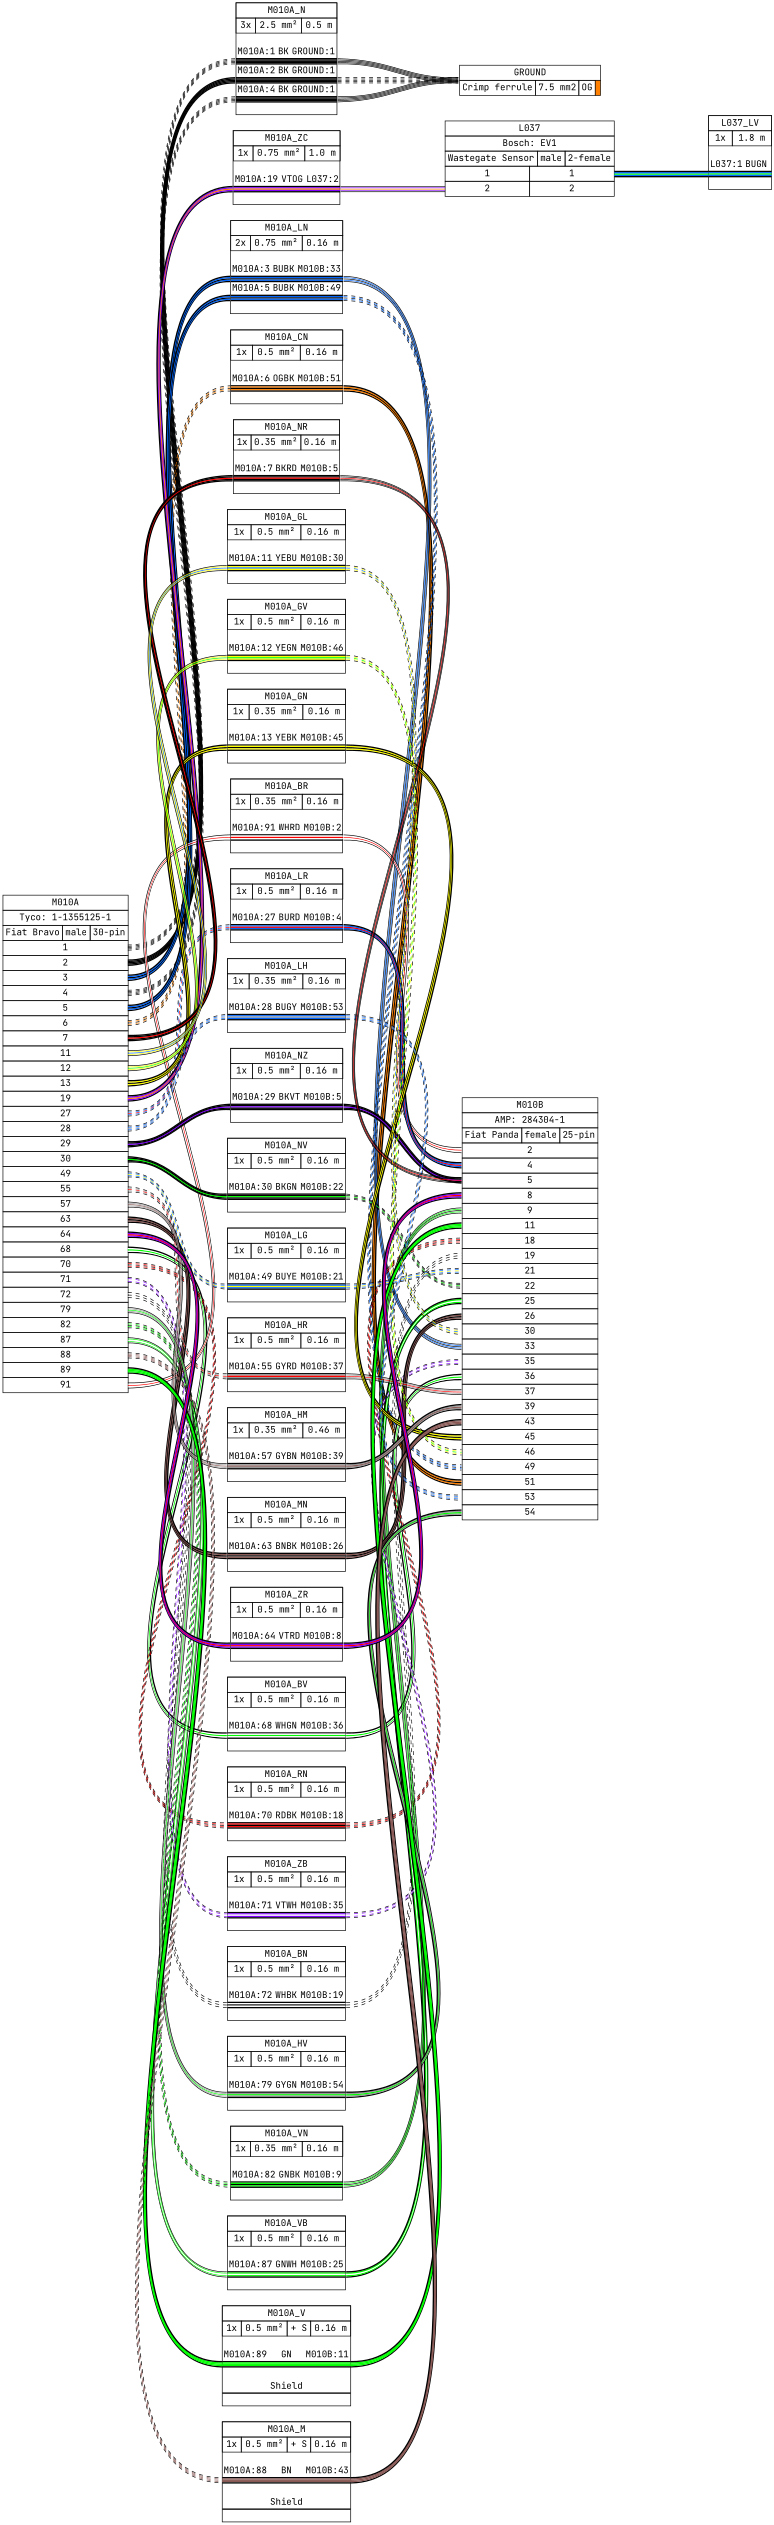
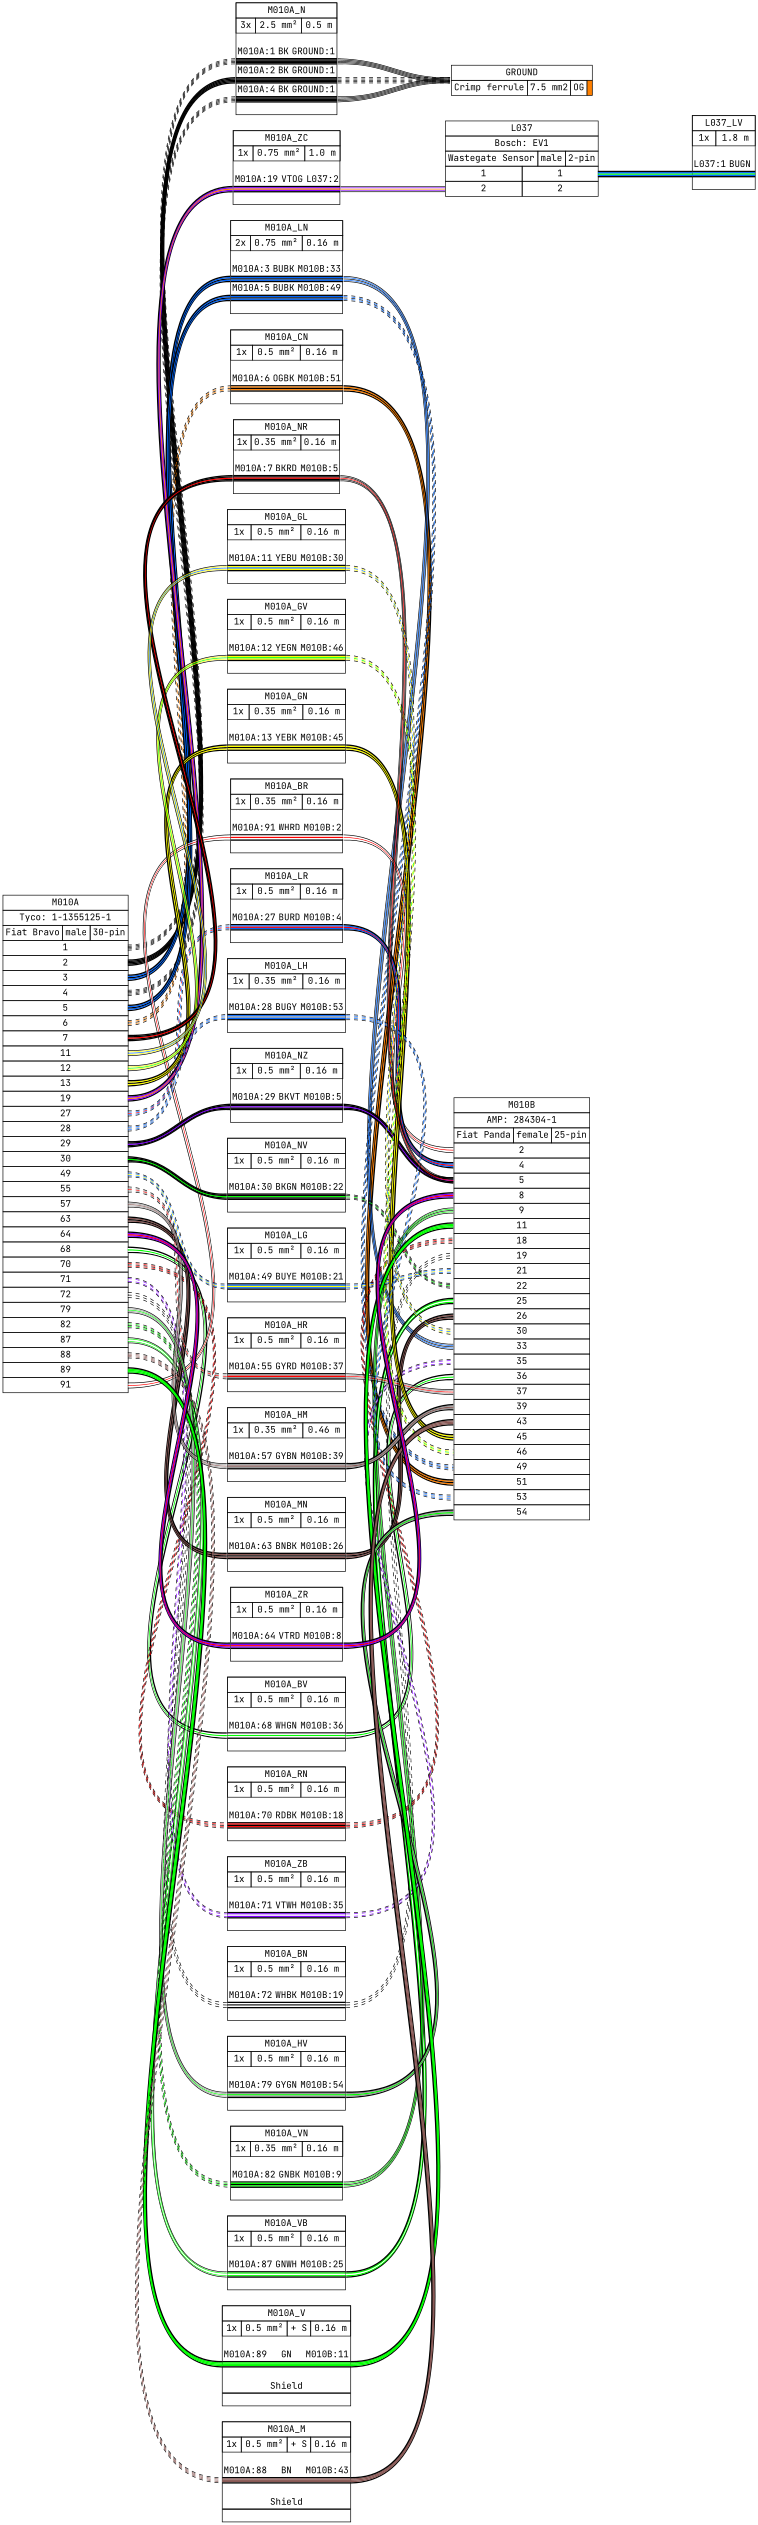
(590, 158) -> (582, 158)
